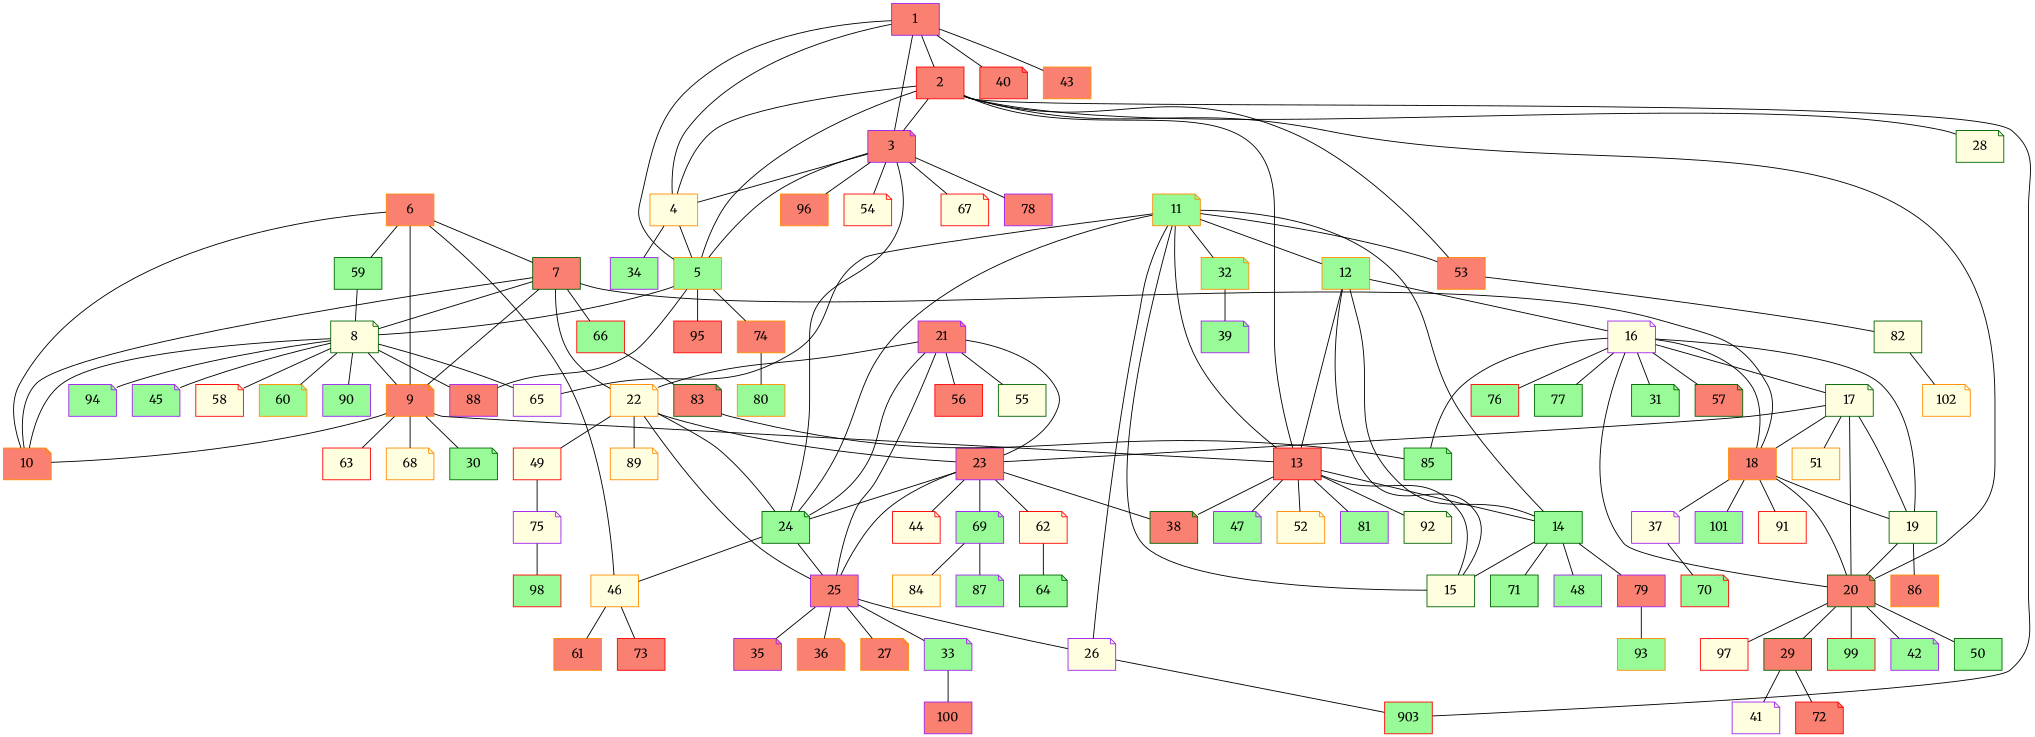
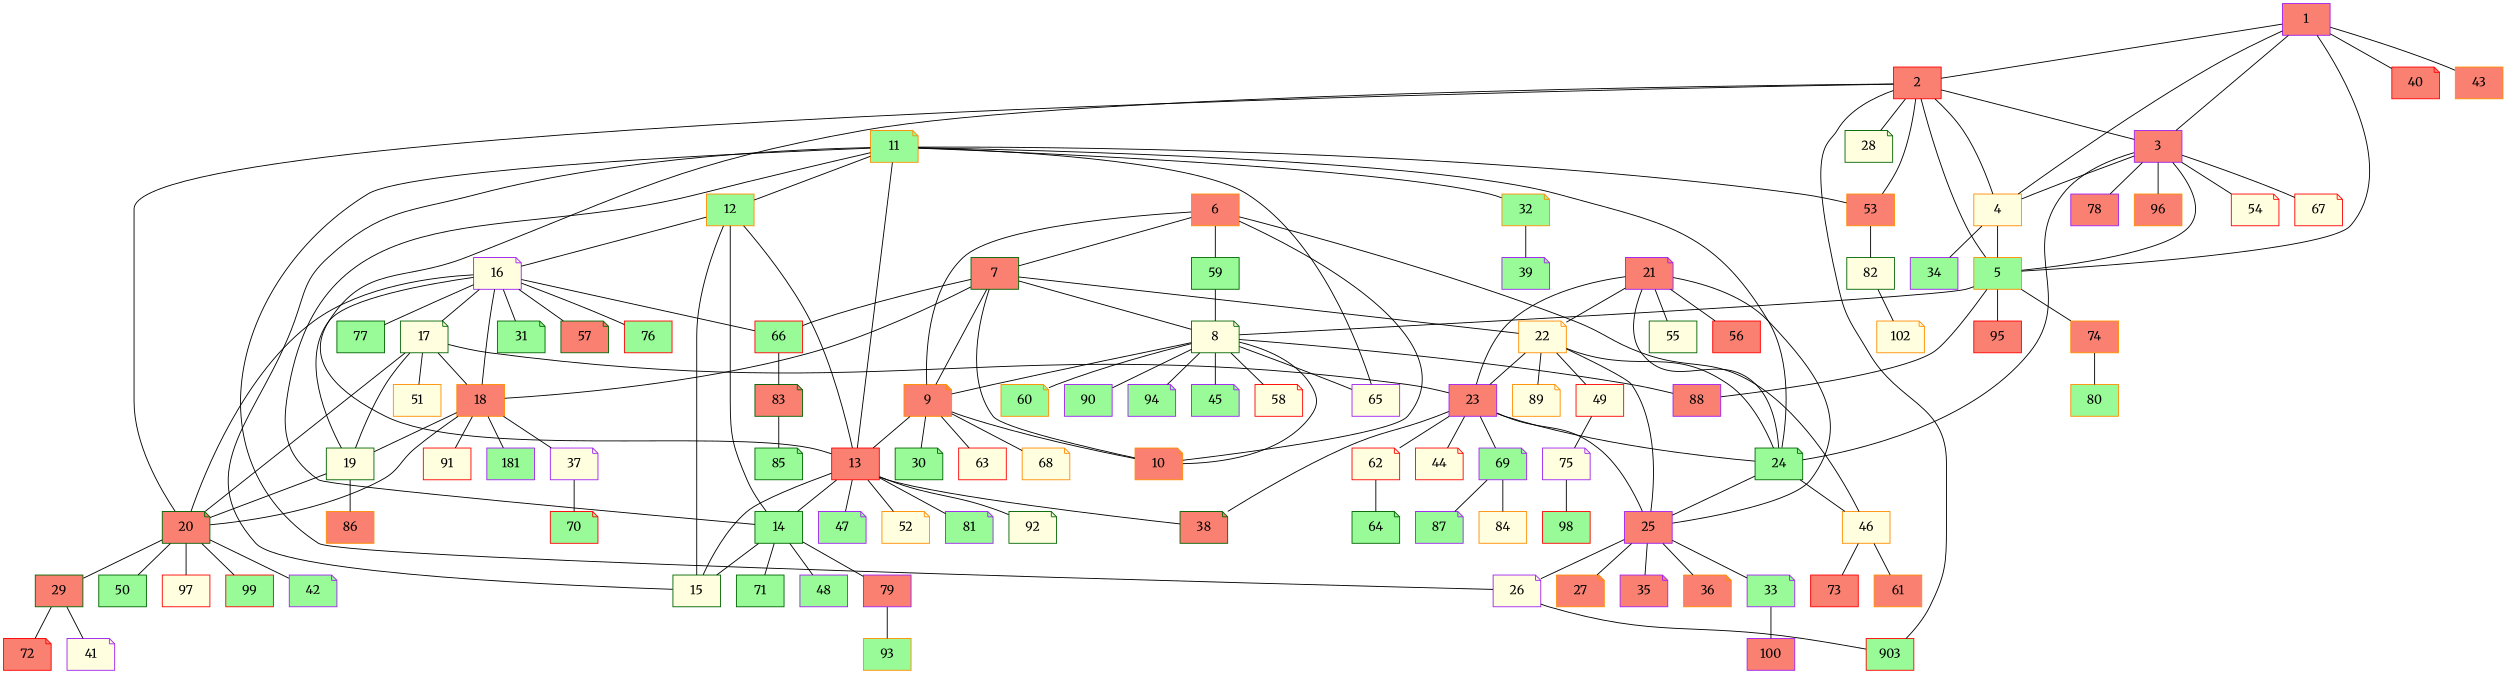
(892, 146) -> (2158, 146)
(1498, 363) -> (638, 305)
(1364, 527) -> (969, 527)
(1719, 527) -> (511, 464)
